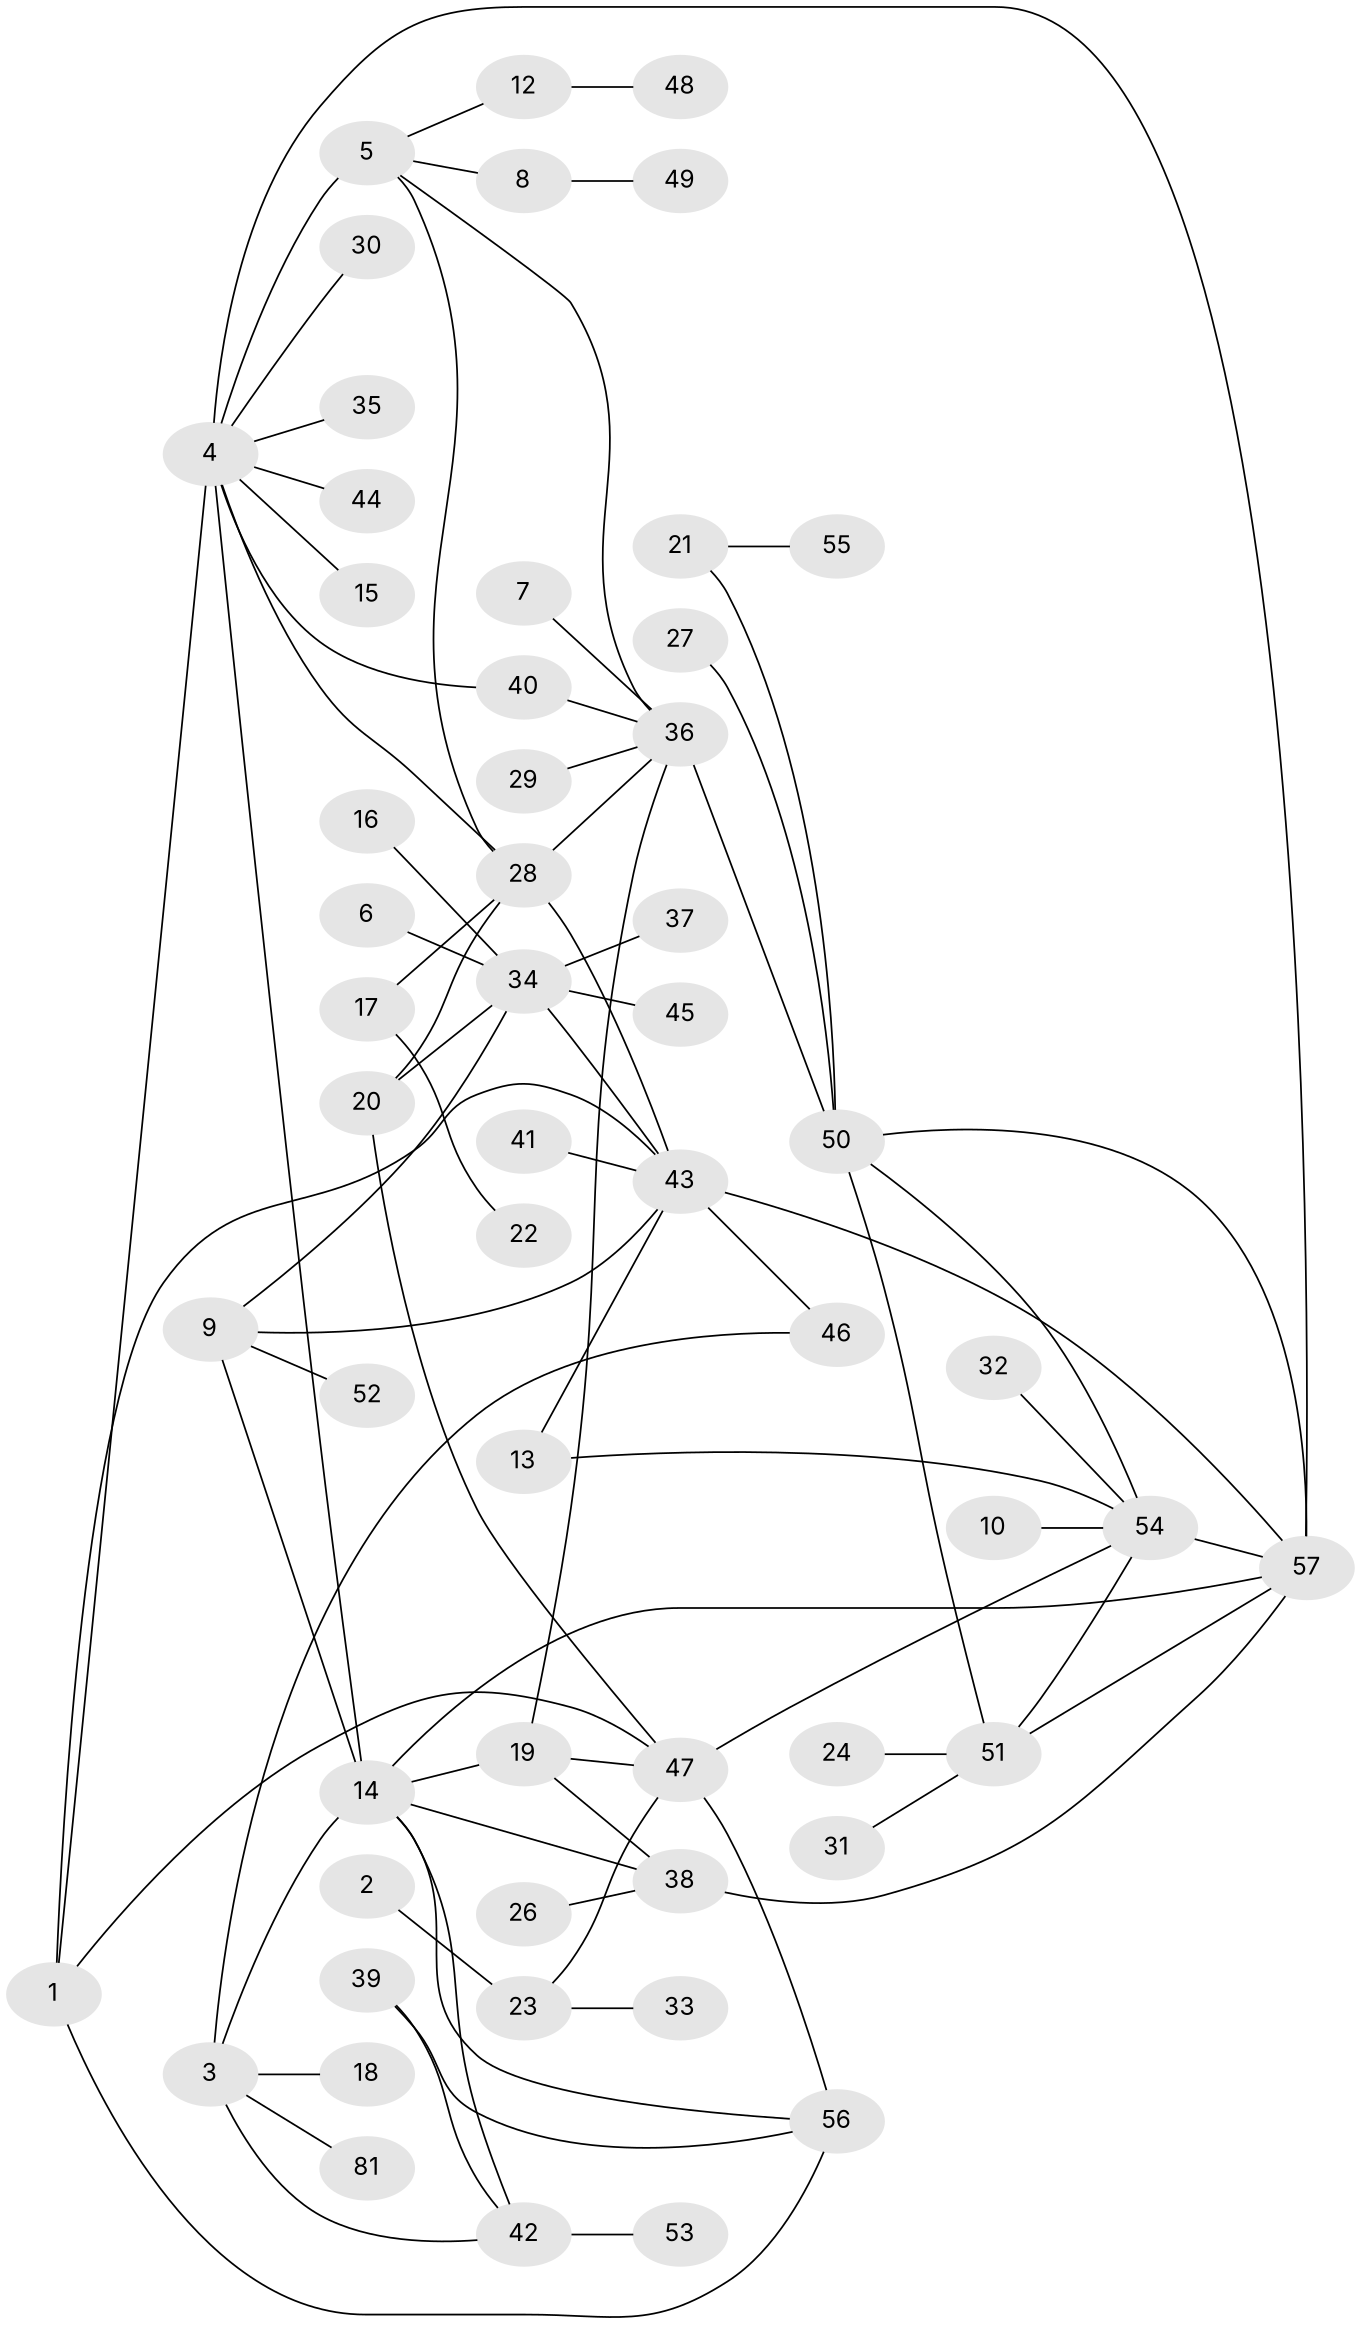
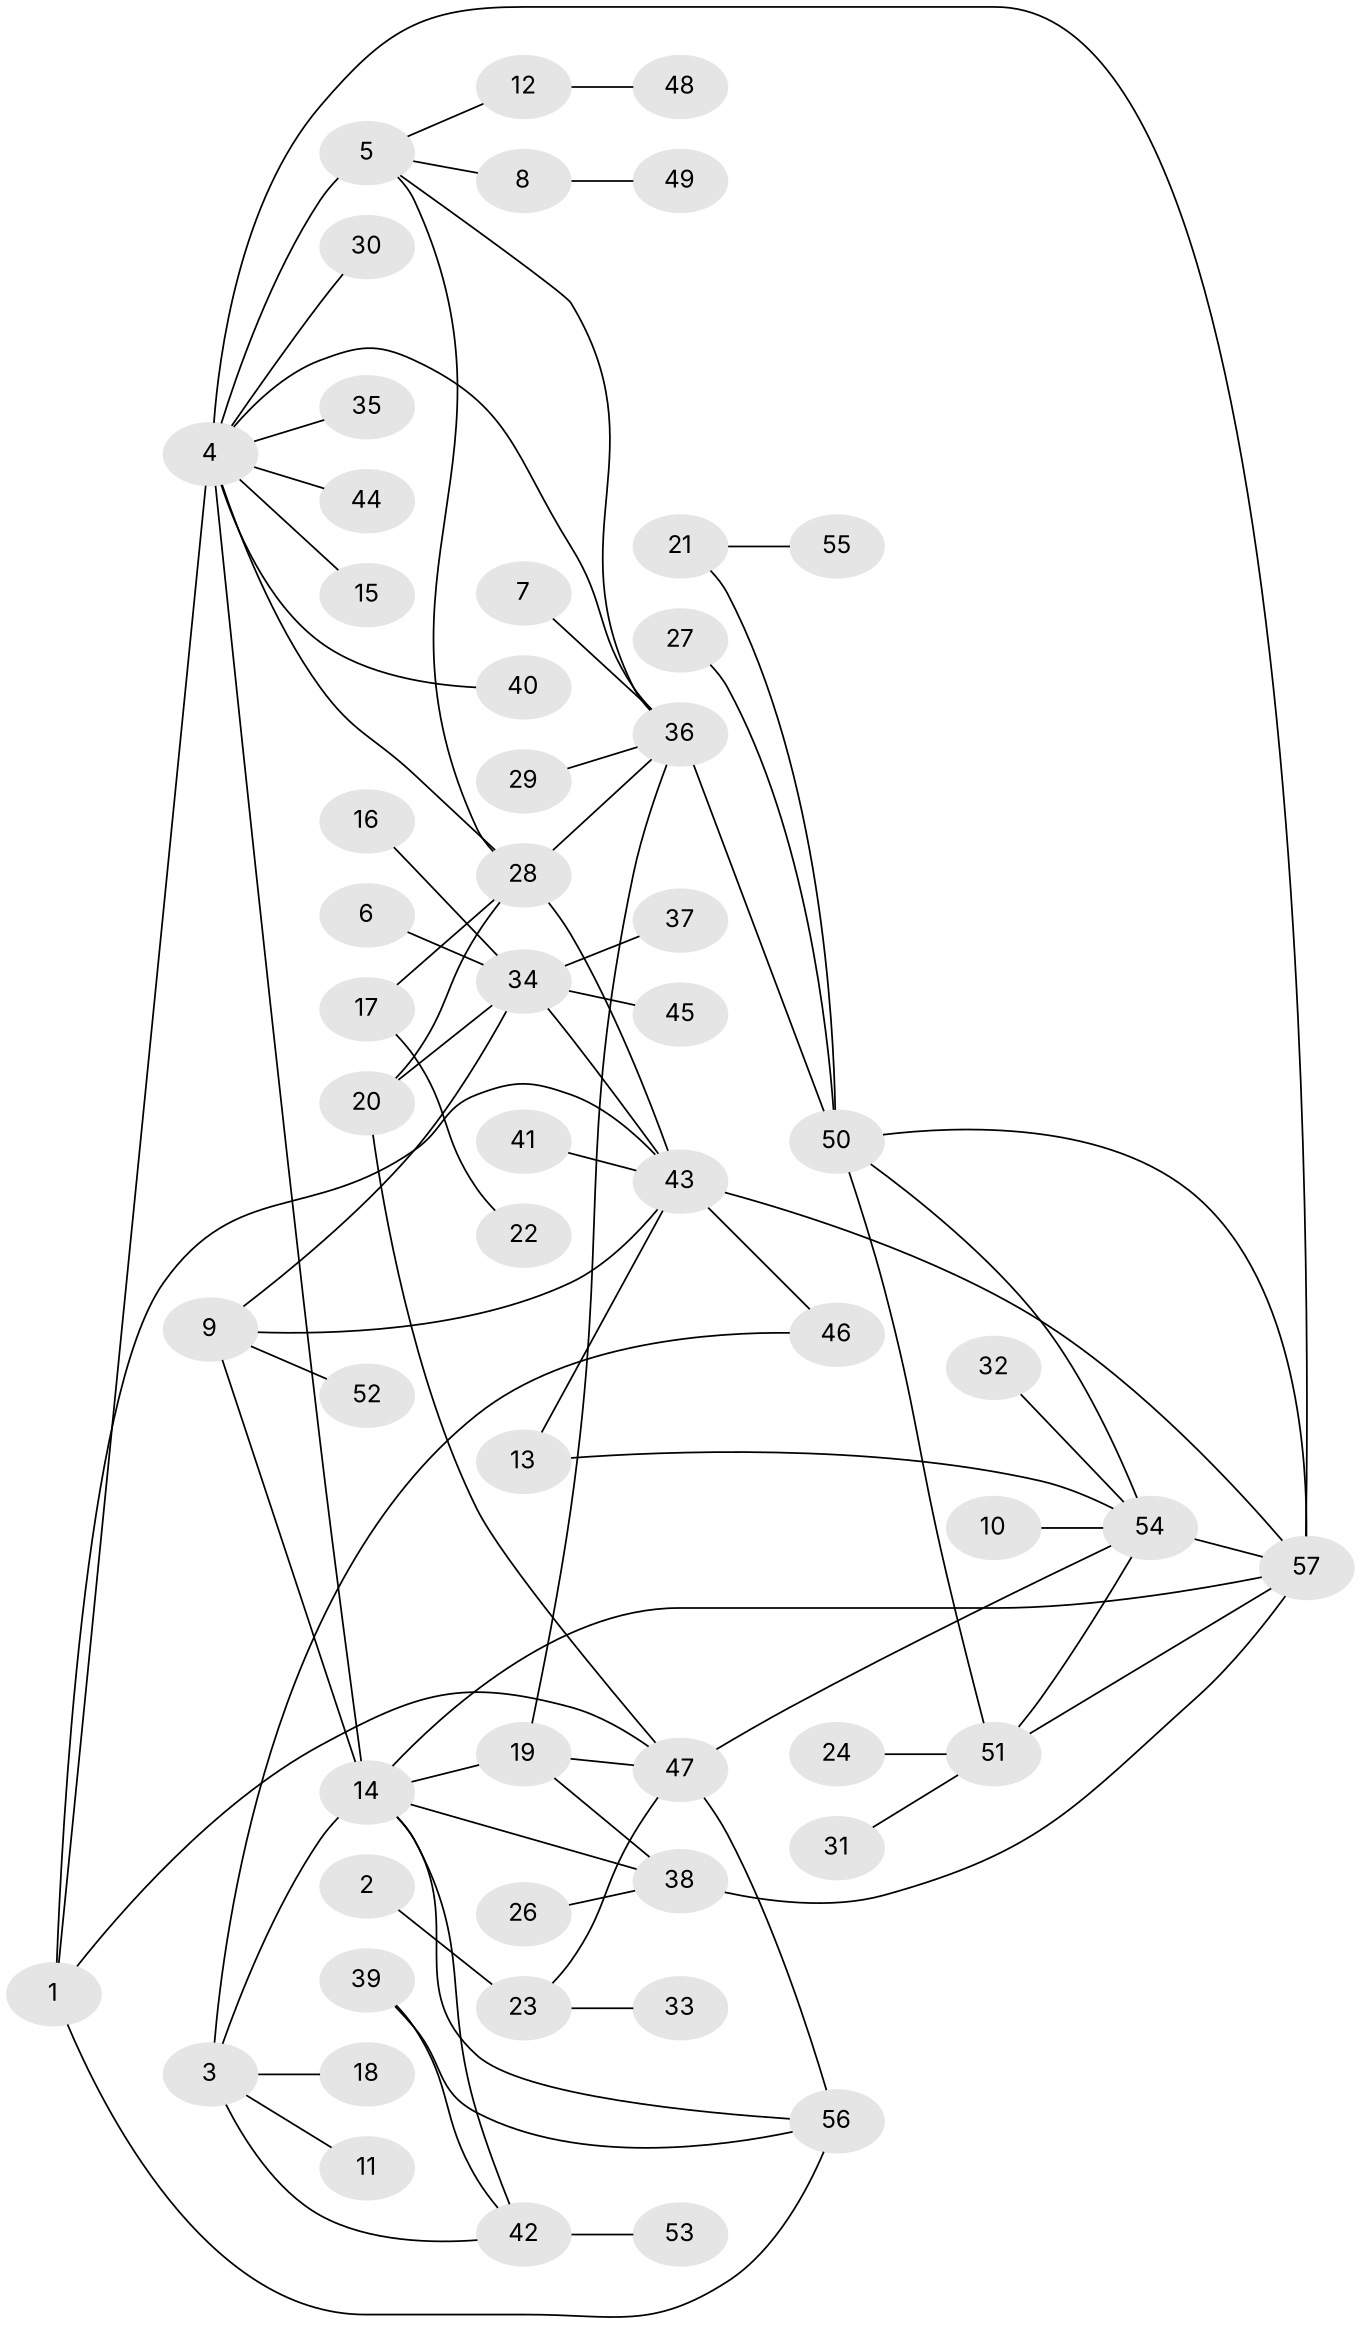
(602, 711) -> (502, 428)
(367, 2168) -> (367, 2168)
